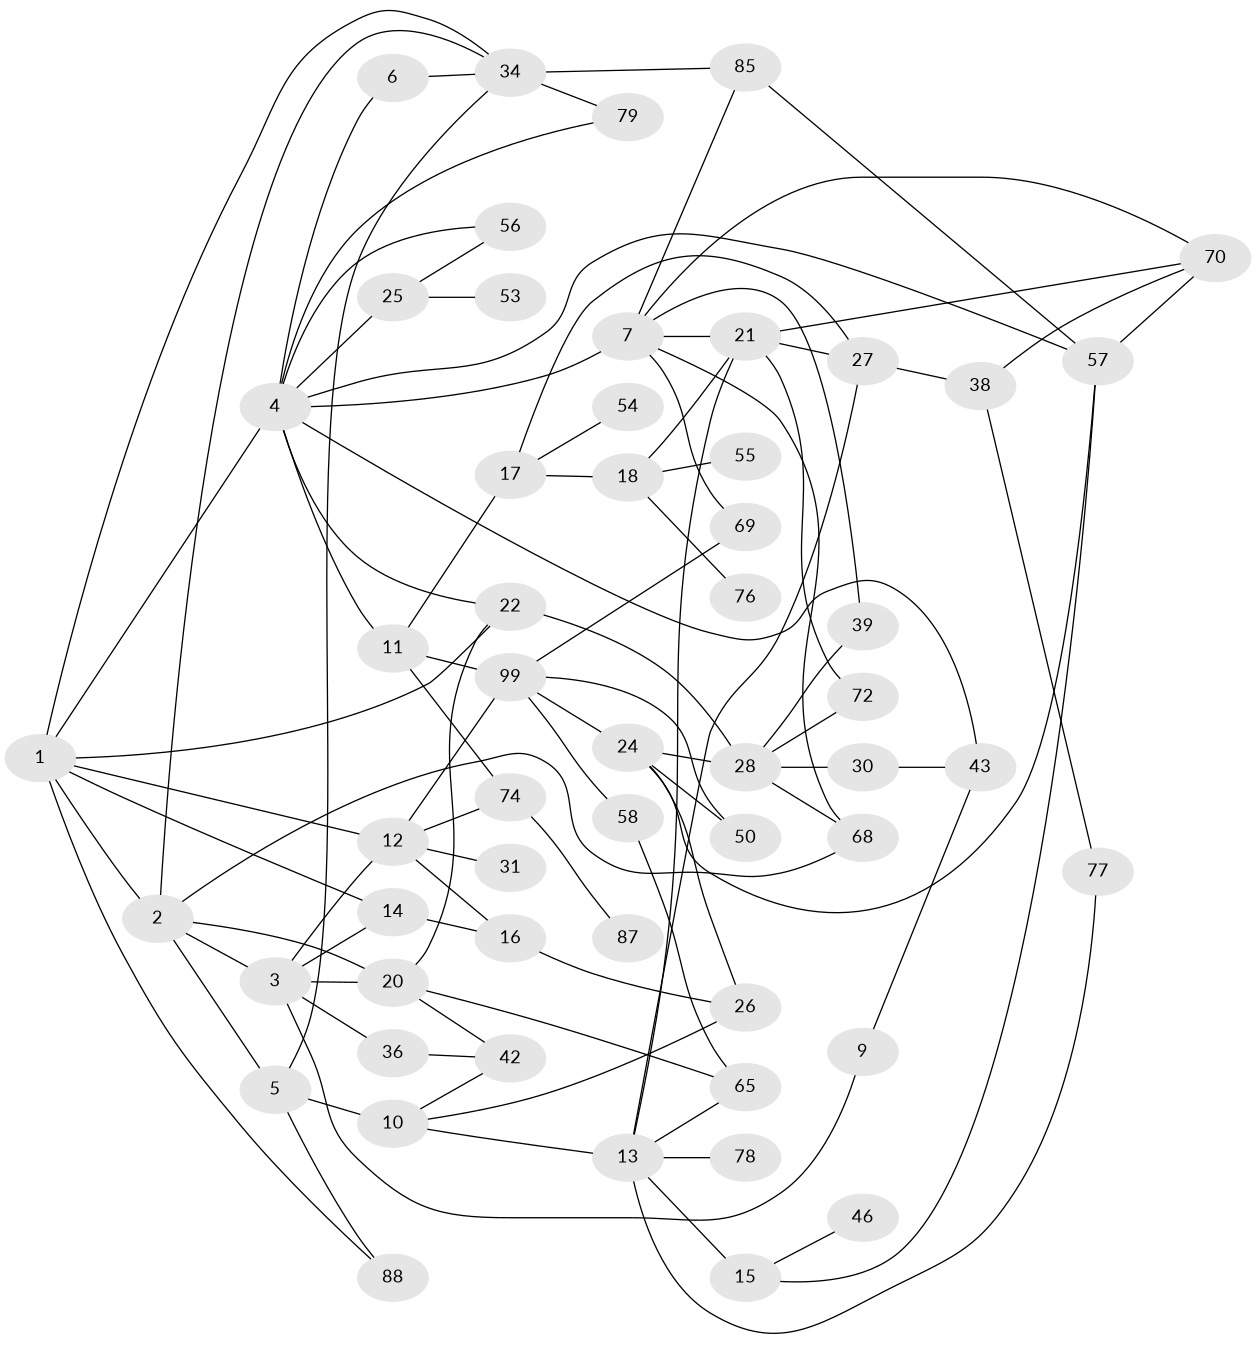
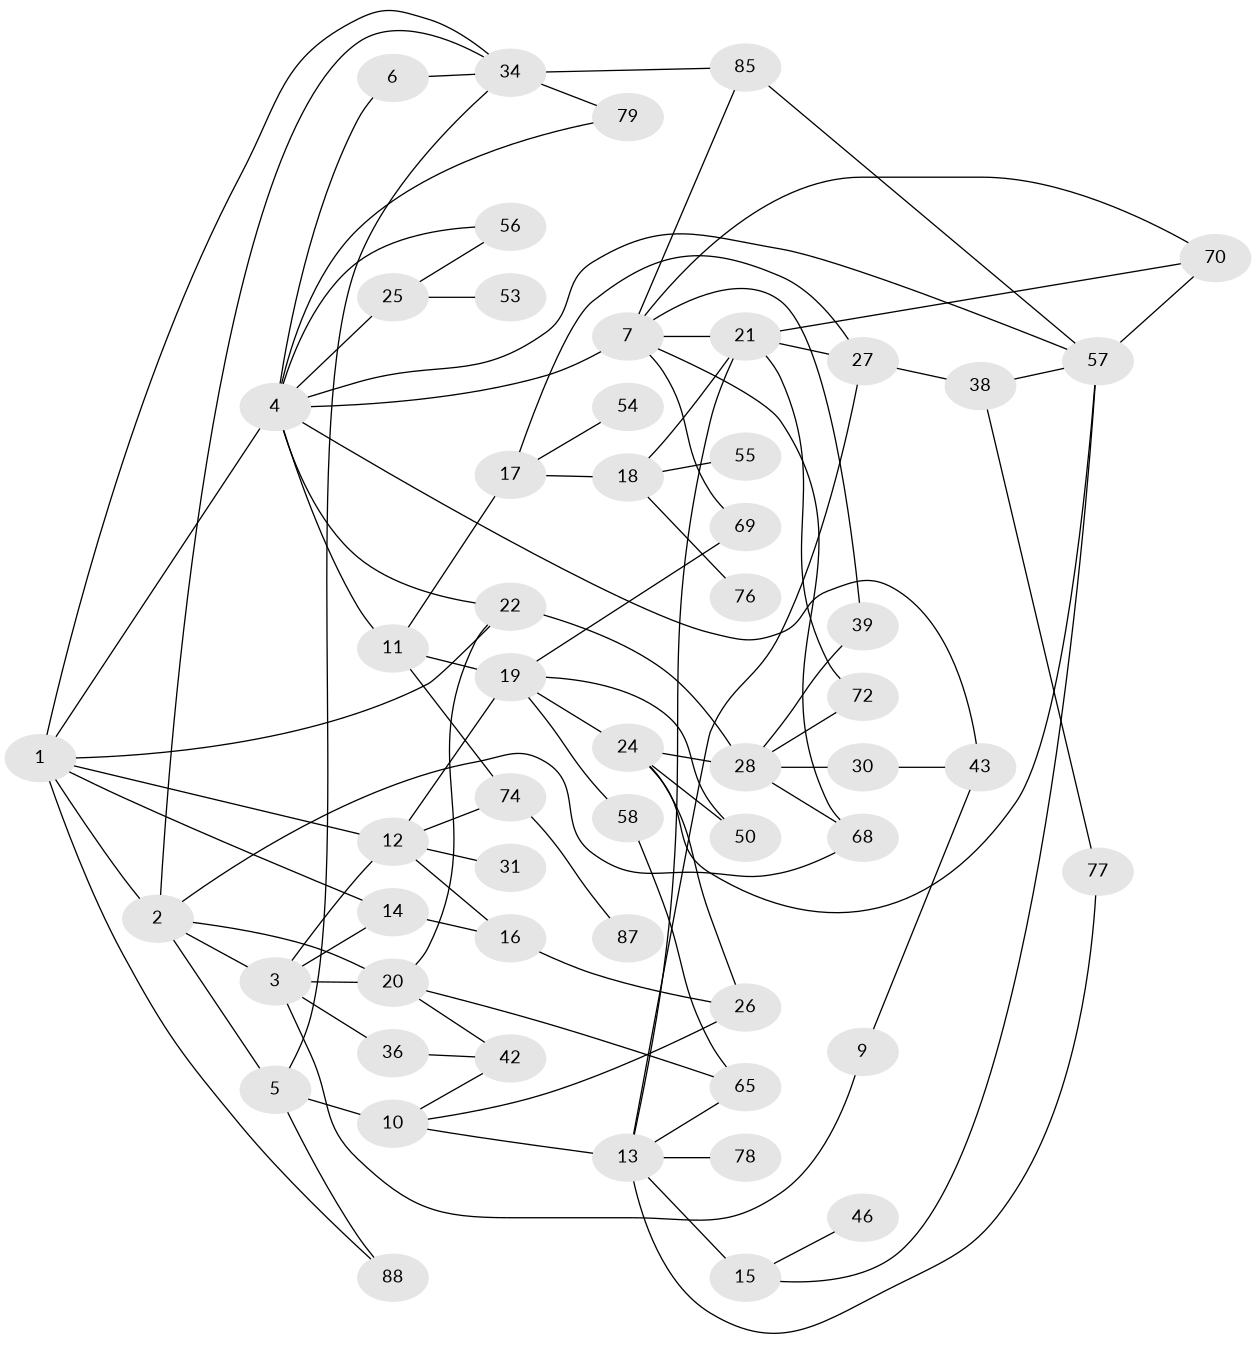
(1090, 311) -> (1039, 374)
(510, 677) -> (510, 677)
